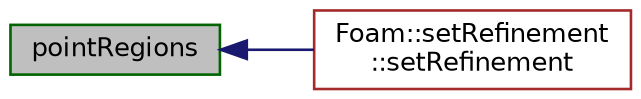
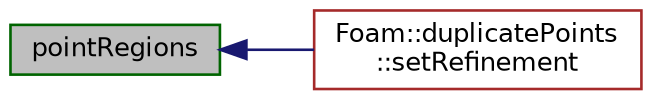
(473, 50) -> (478, 50)
